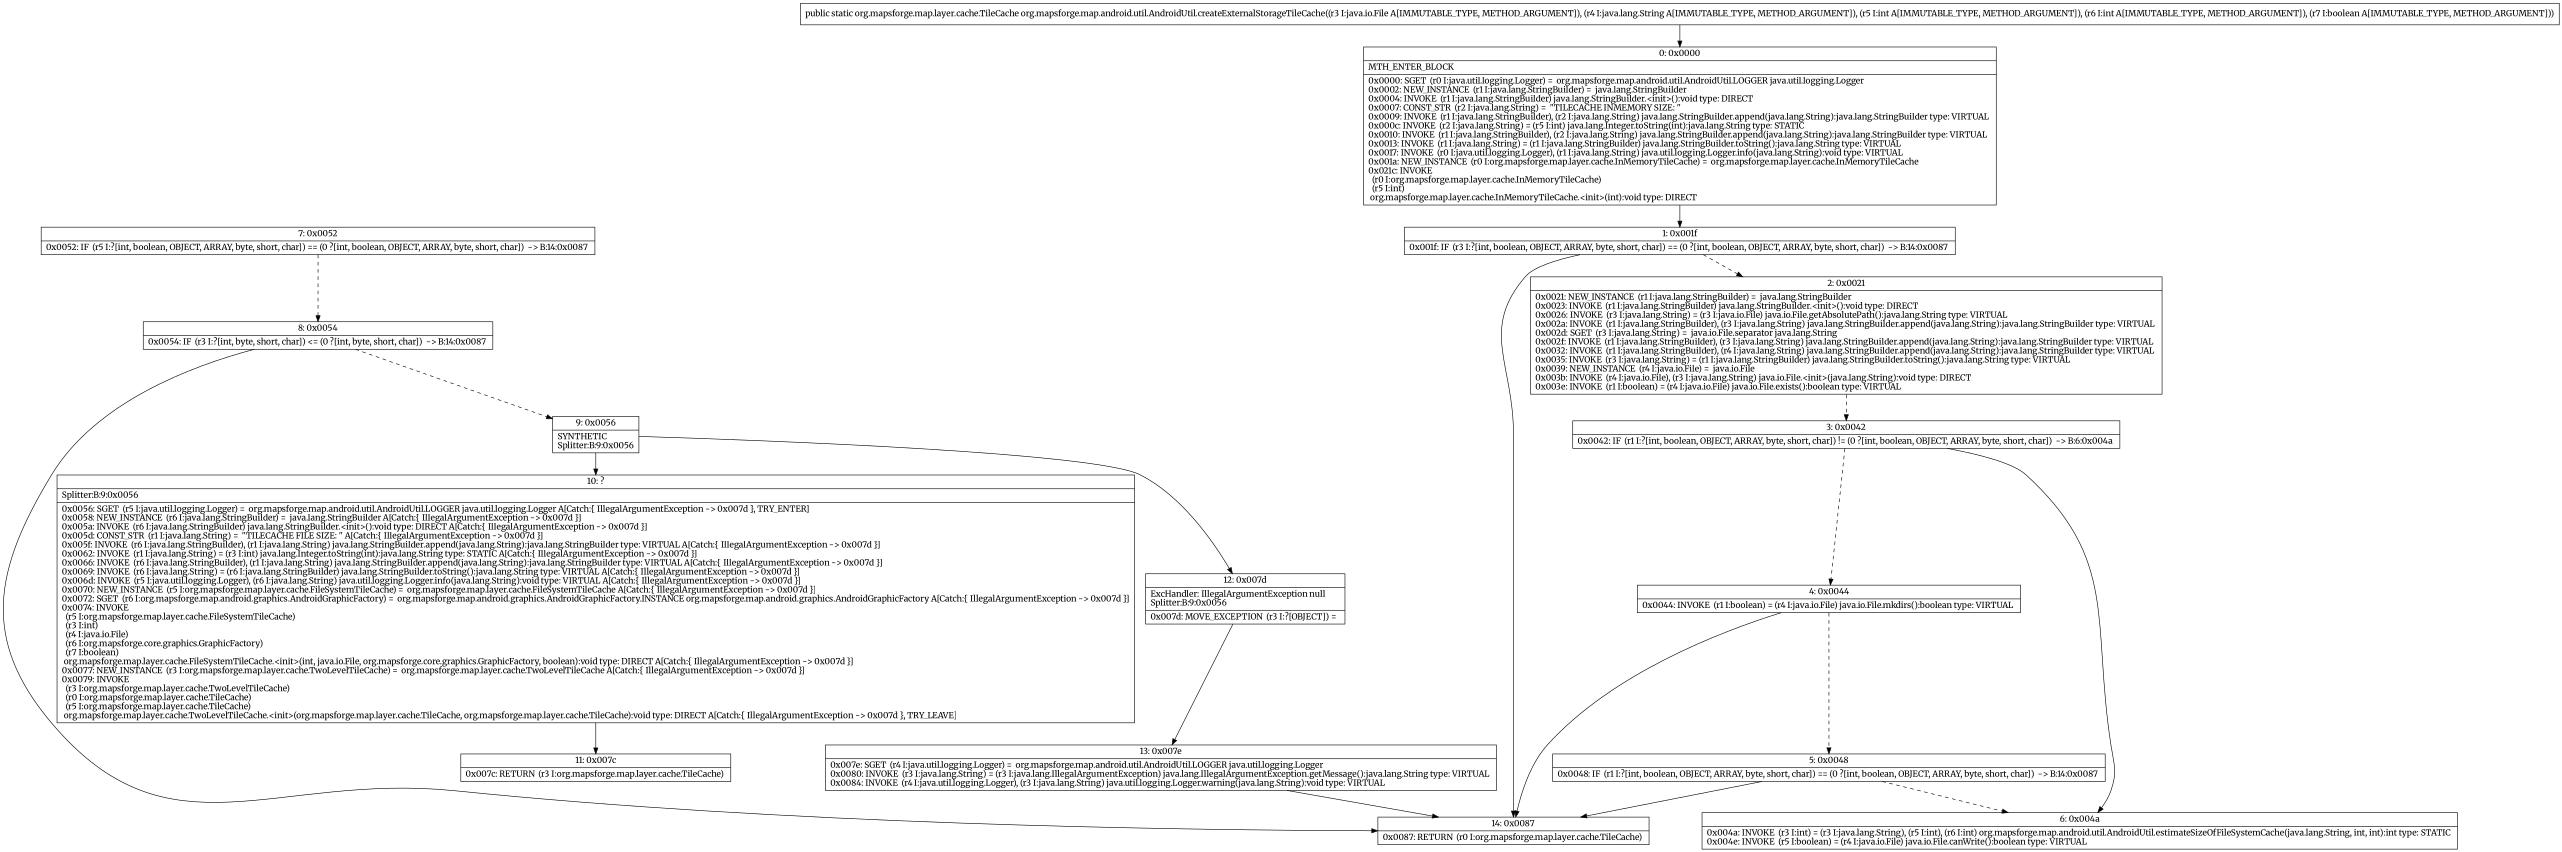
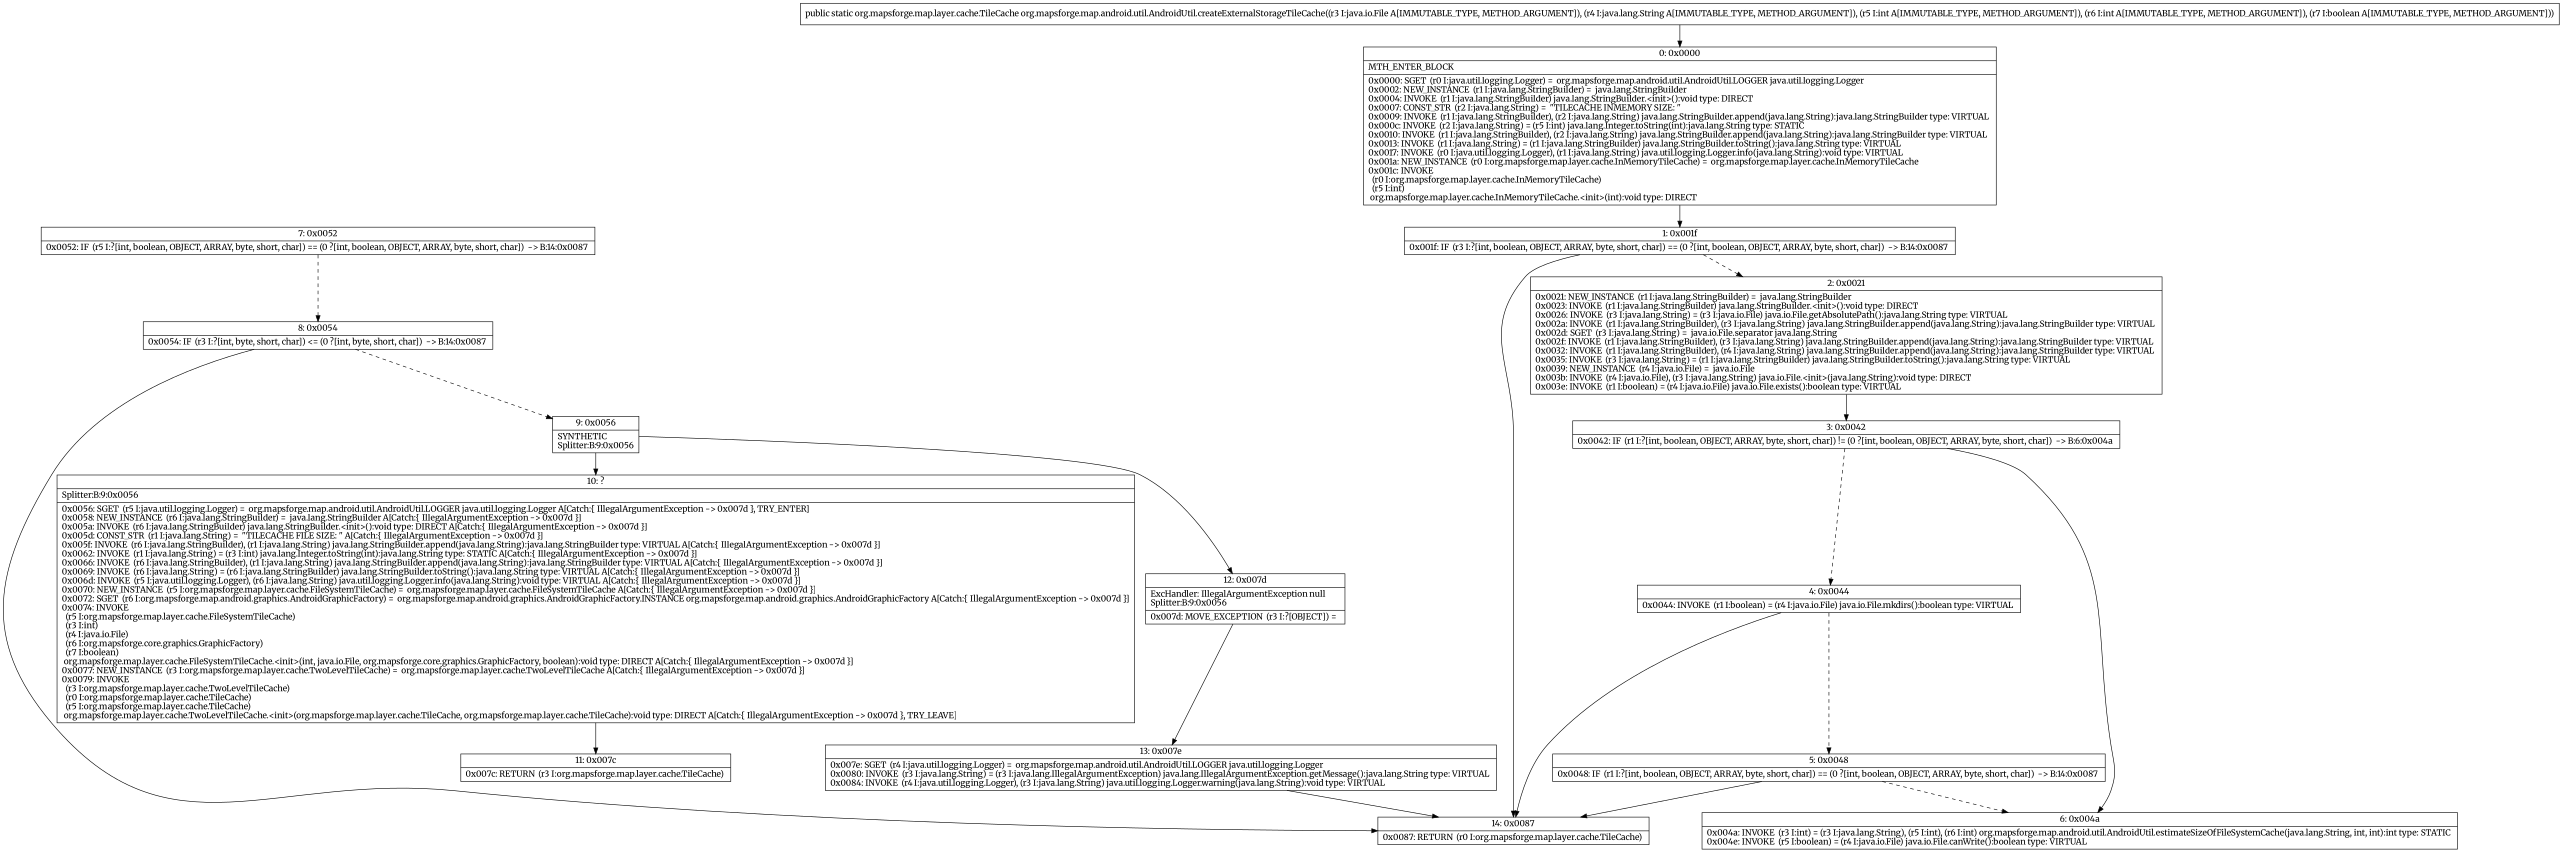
(1402, 171) -> (1403, 171)
(1846, 405) -> (1846, 405)
